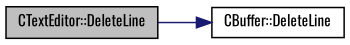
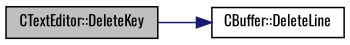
(82, 23) -> (82, 23)
